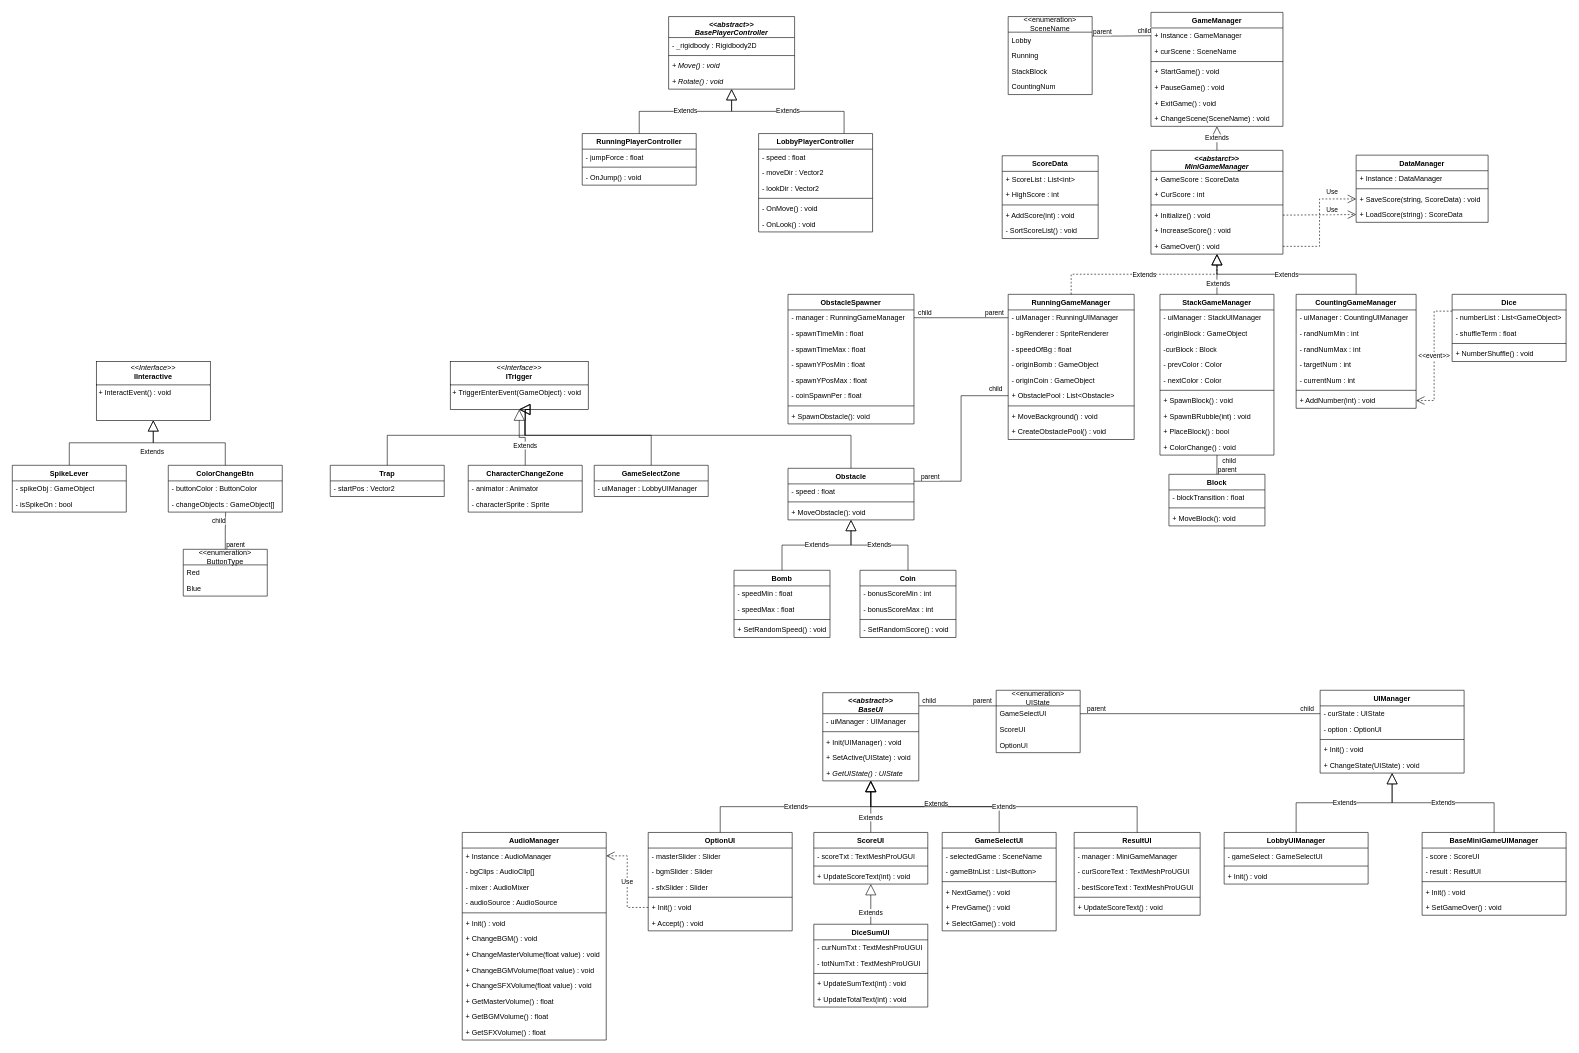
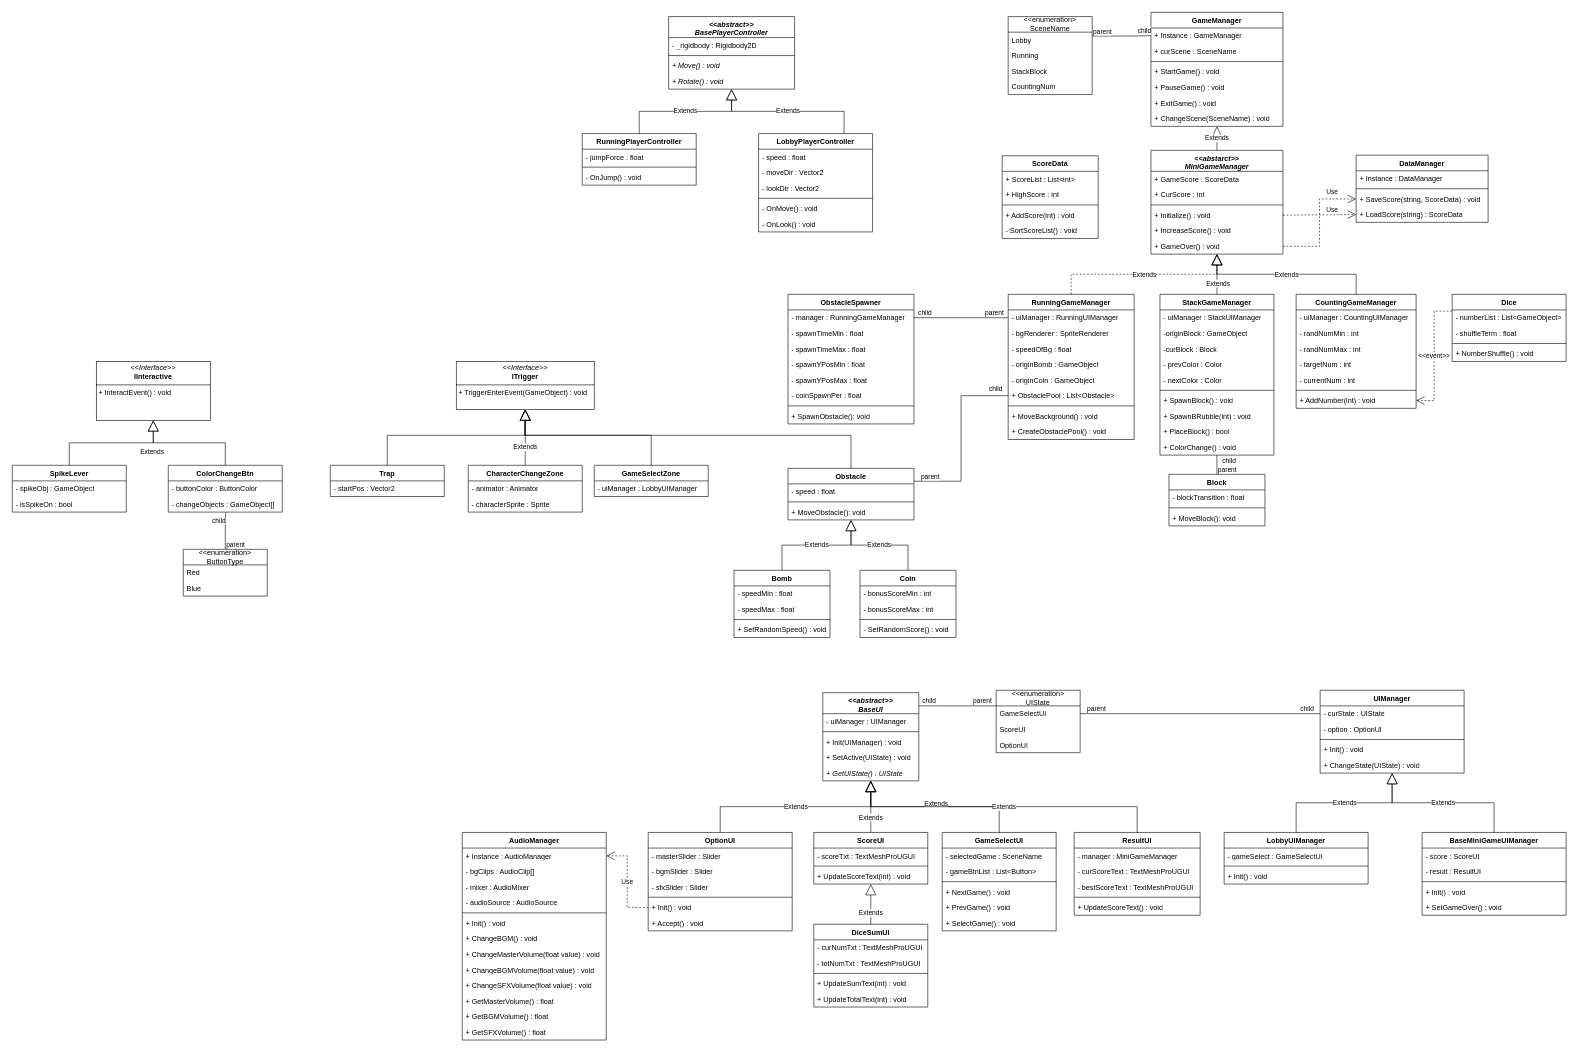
(519, 386) -> (525, 386)
